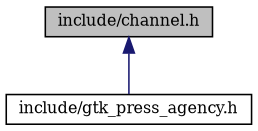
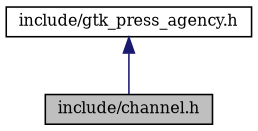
(129, 74) -> (129, 74)
